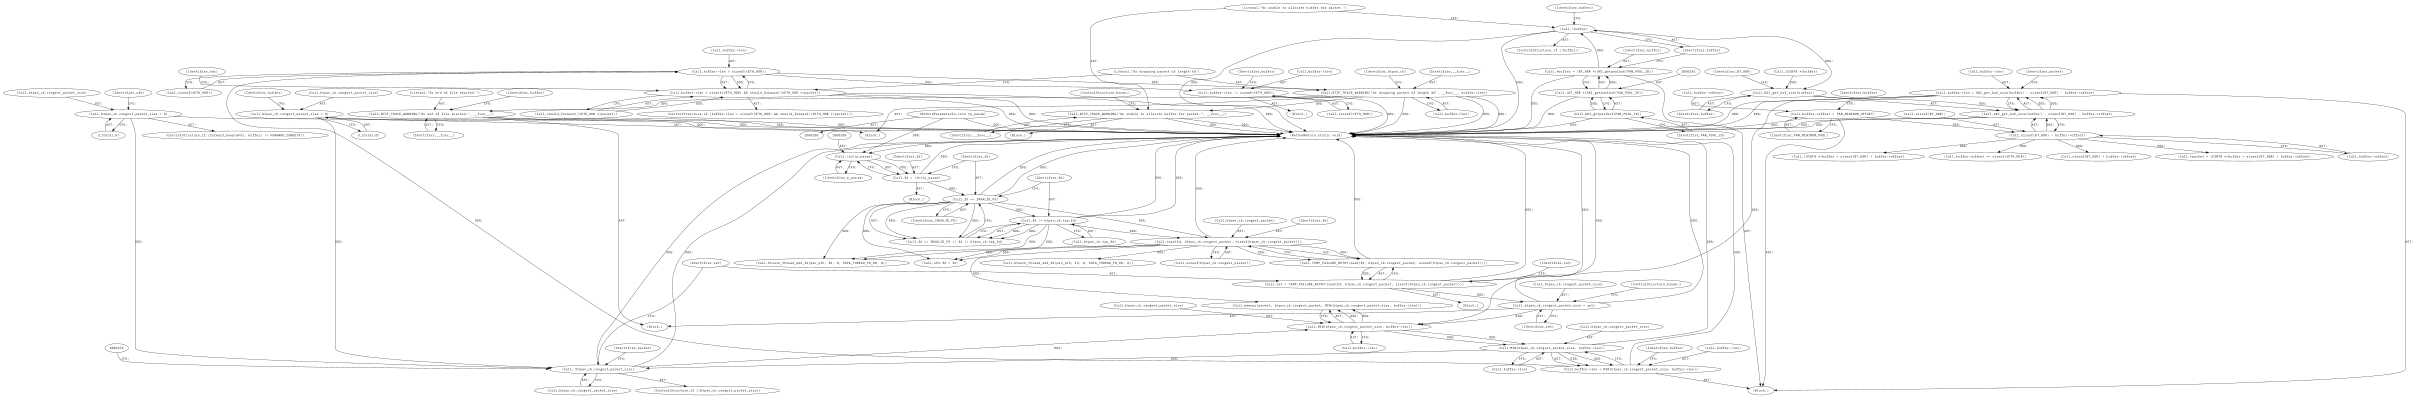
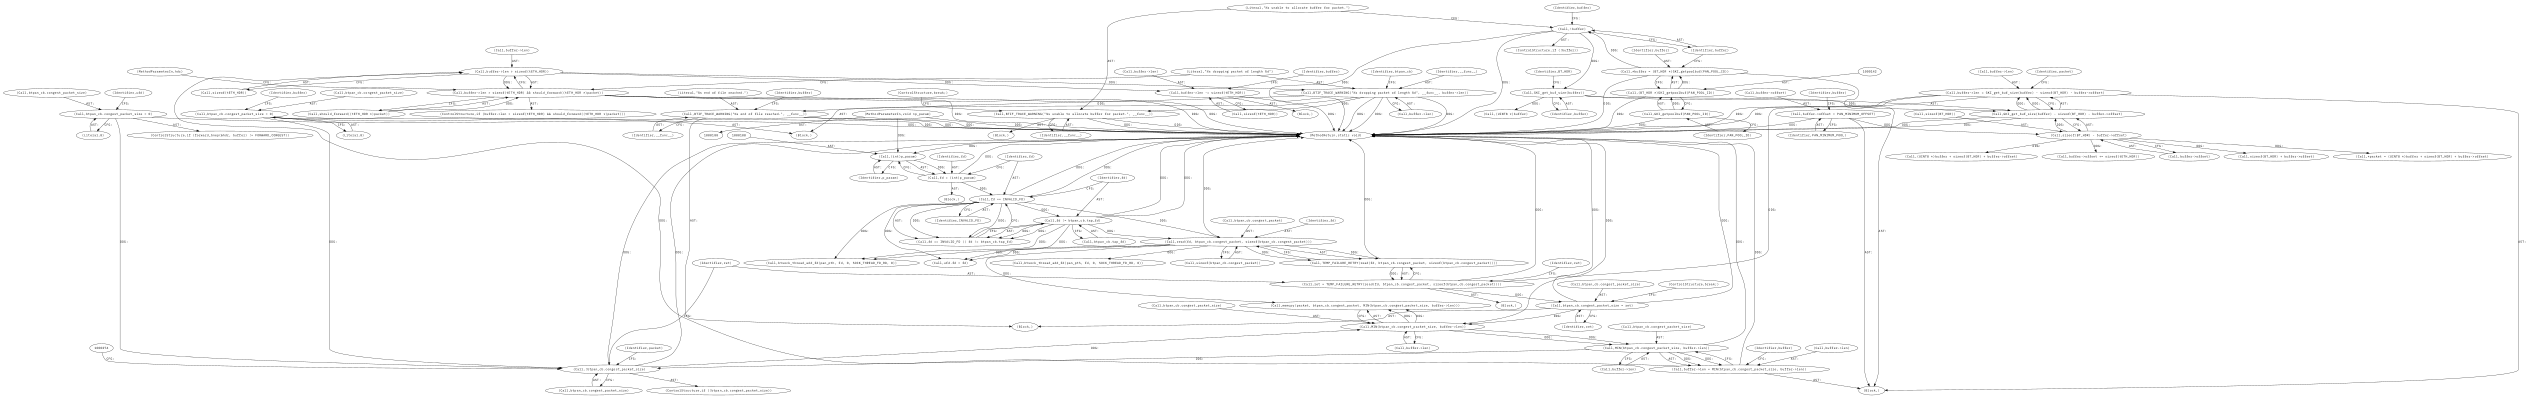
(202, 72) -> (160, 72)
(1790, 81) -> (1531, 103)
